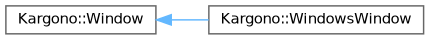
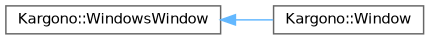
(190, 20) -> (254, 20)
